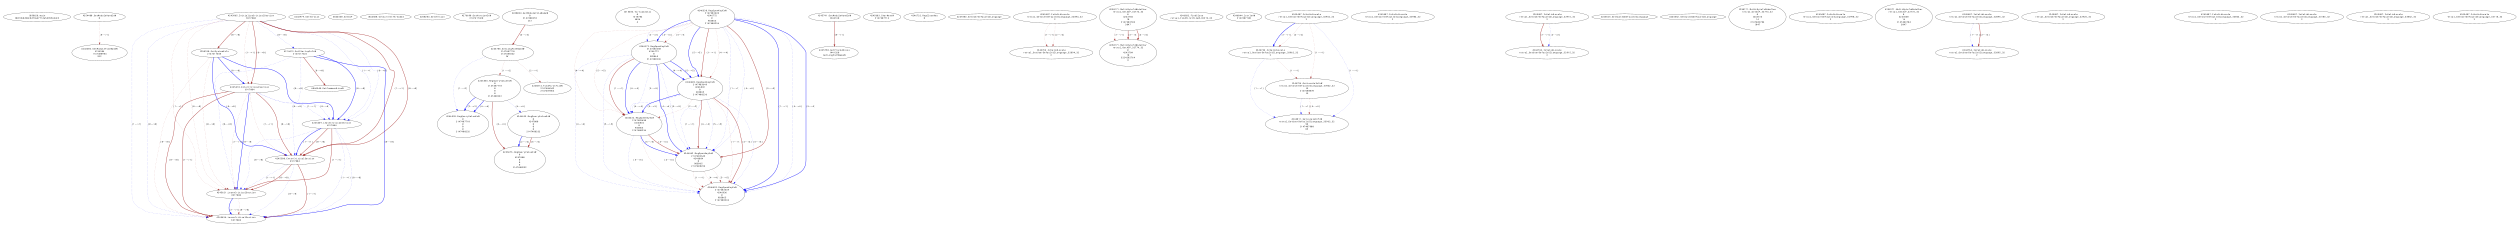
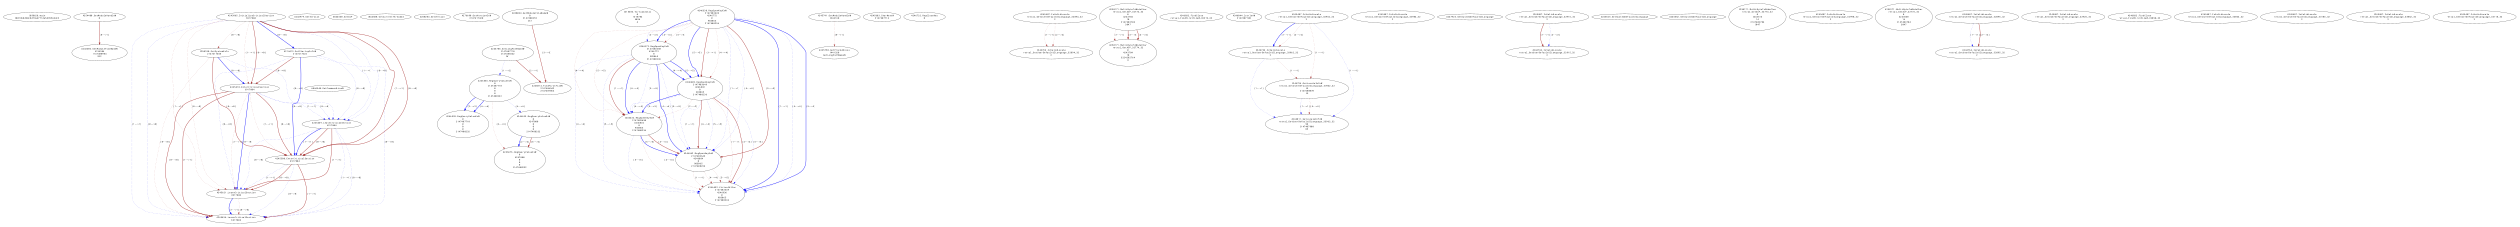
(979, 17) -> none
none -> (1470, 17)
none -> (2140, 17)
(100, 32) -> (100, 32)
(231, 33) -> (231, 33)
(834, 33) -> (834, 33)
(275, 34) -> (275, 34)
(519, 34) -> (539, 53)
(503, 67) -> (503, 67)
(314, 71) -> (276, 70)
(528, 71) -> (528, 71)
(457, 76) -> none
(354, 80) -> (354, 80)
(286, 83) -> (286, 83)
(292, 106) -> (292, 106)
(234, 120) -> (234, 120)
(204, 126) -> none
(493, 126) -> (493, 126)
(384, 158) -> (384, 158)
(722, 194) -> (722, 194)
